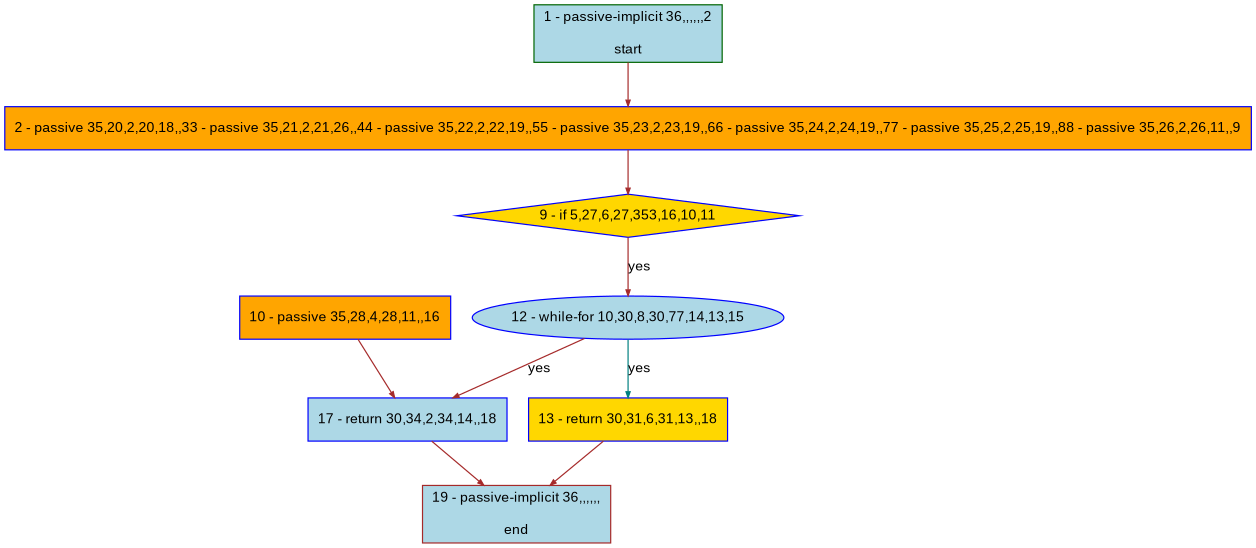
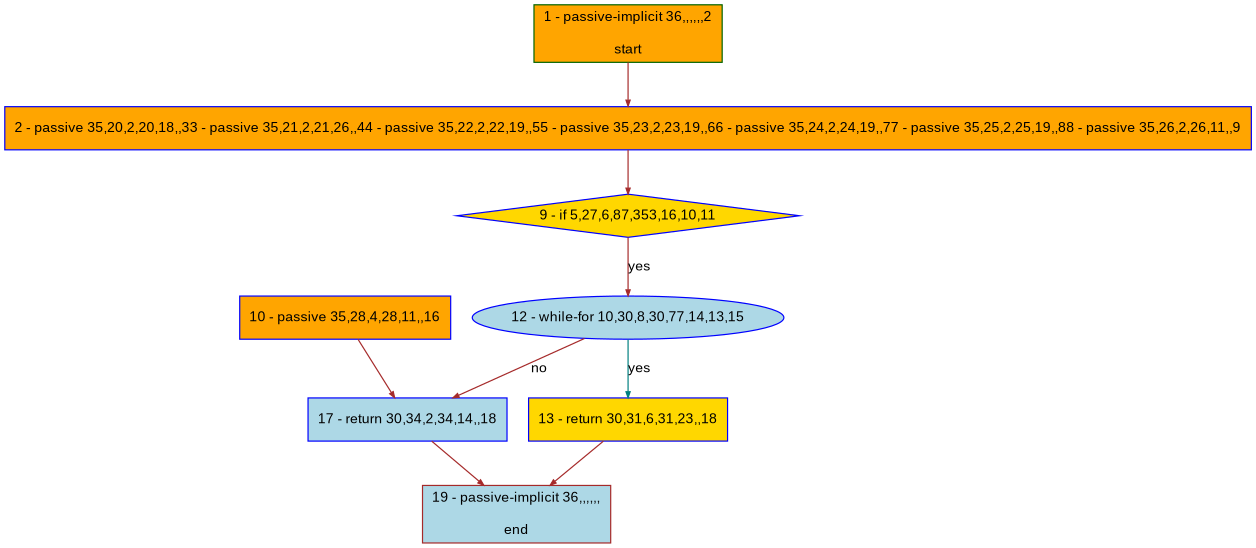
(628, 34) -> (628, 34)
(628, 216) -> (628, 216)
(539, 369) -> (539, 369)
(628, 420) -> (628, 420)
